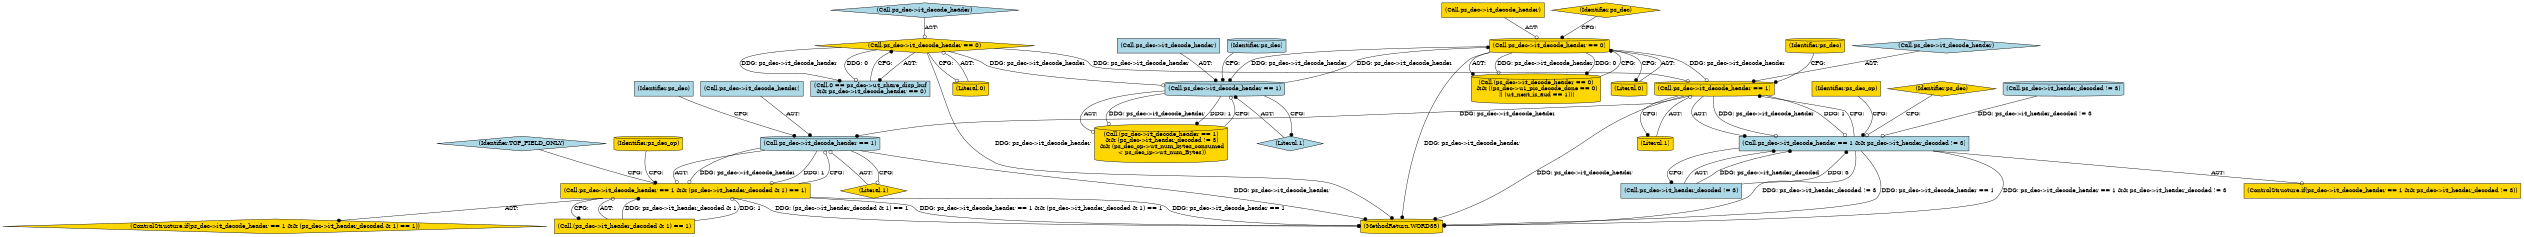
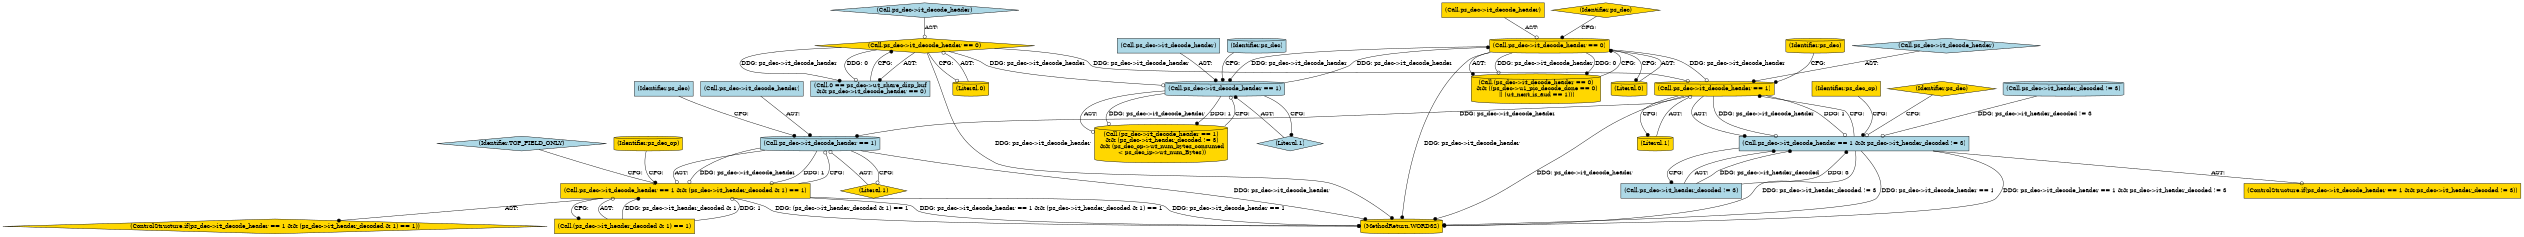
(1402, 226) -> (1402, 226)
